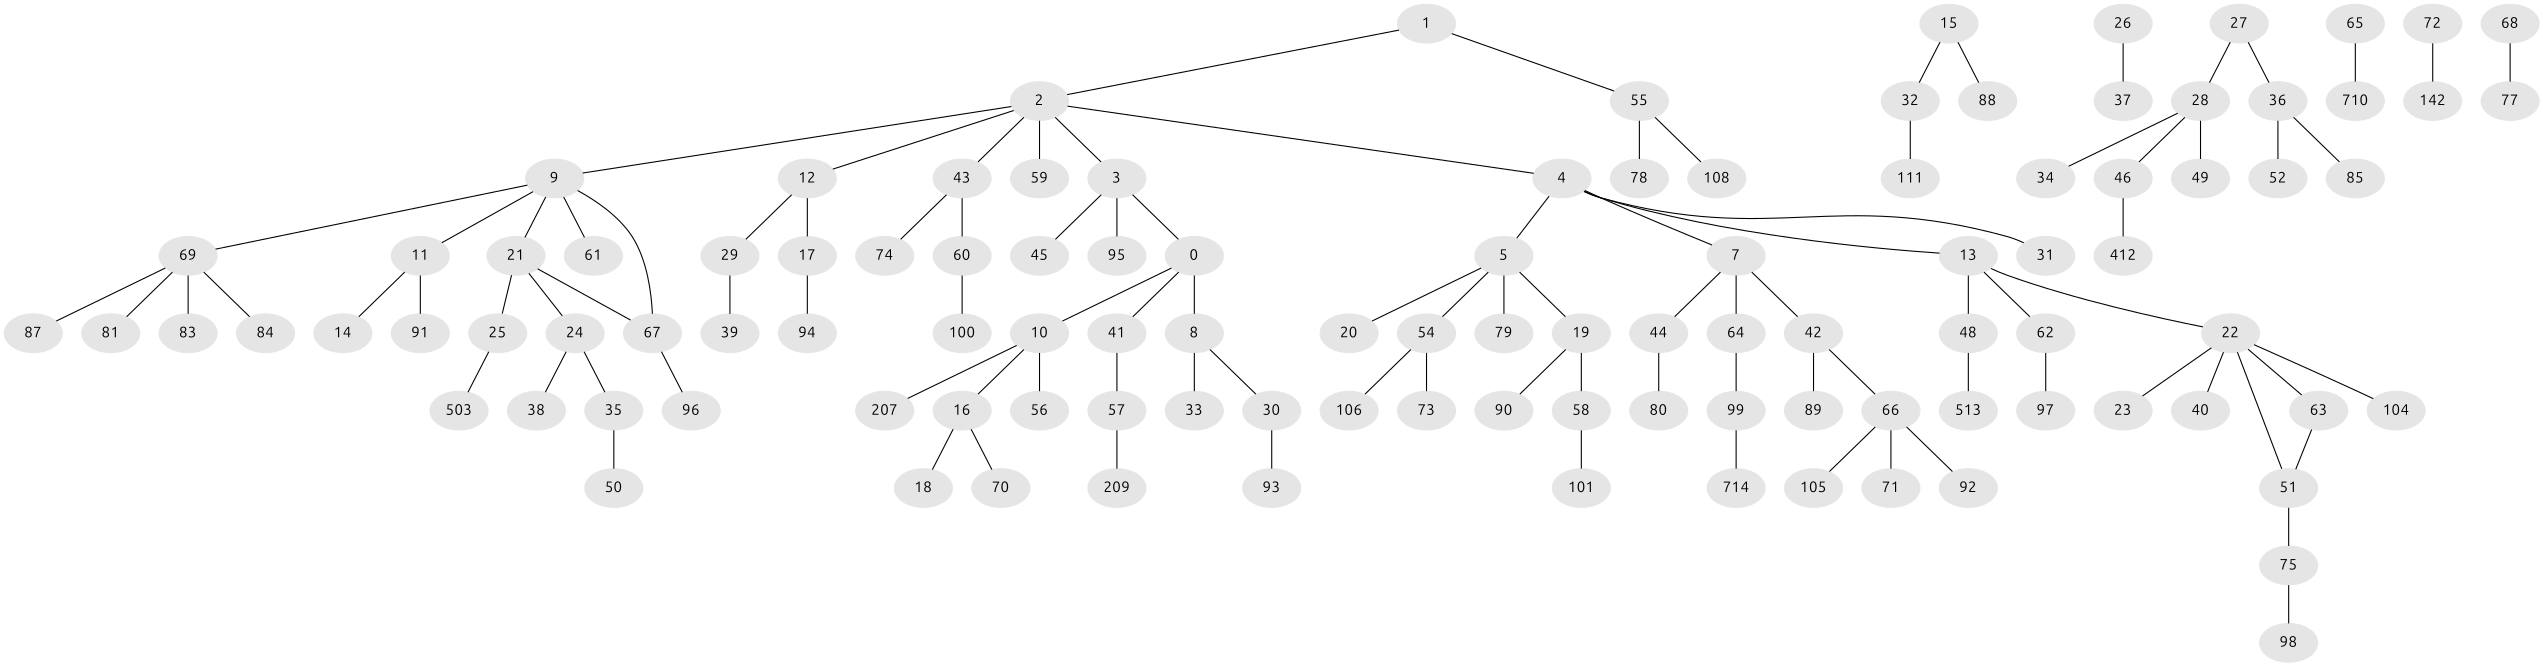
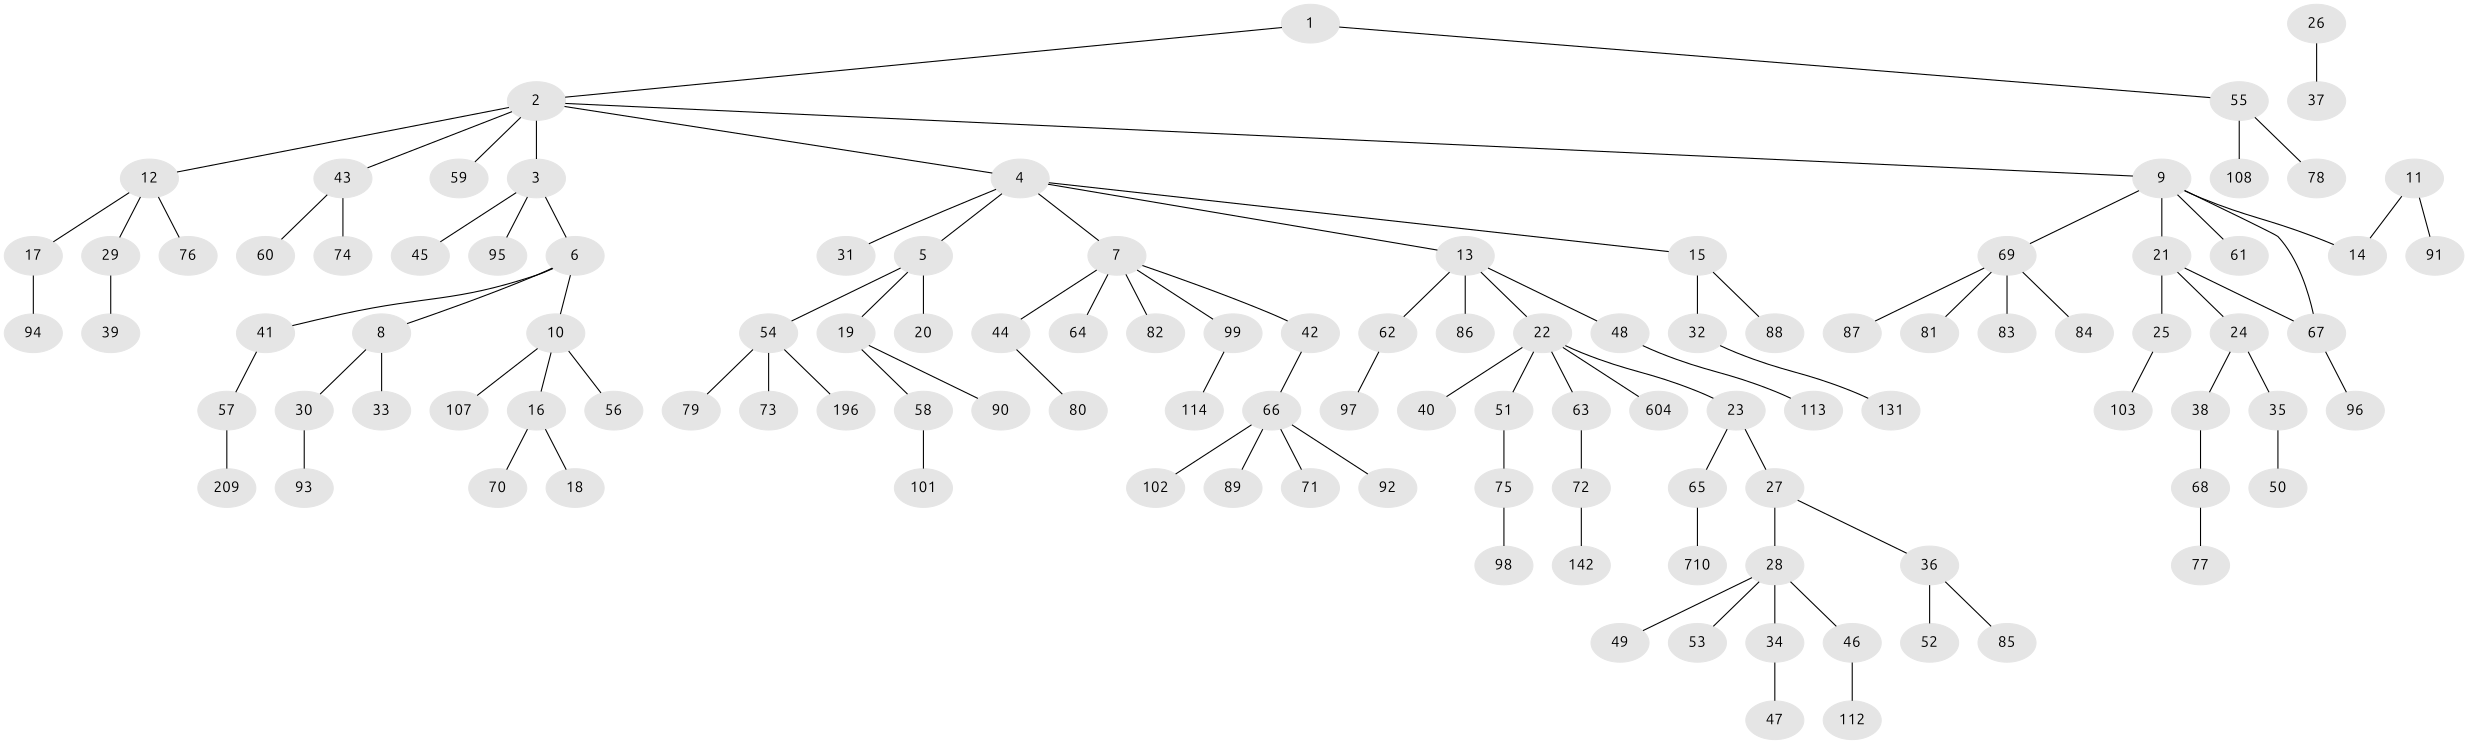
(1910, 178) -> (1891, 411)
(487, 217) -> (2259, 218)
none -> (1359, 217)
none -> (188, 256)
(1194, 256) -> (575, 256)
(2123, 256) -> (1852, 720)
(1504, 295) -> (730, 372)
(962, 333) -> none
none -> (1156, 333)
none -> (1465, 333)
(1736, 372) -> (1175, 295)
(1814, 372) -> (1252, 449)
(459, 411) -> (2123, 411)
(885, 411) -> (459, 411)
(1349, 411) -> (846, 411)
(1968, 411) -> (1814, 411)
(2396, 411) -> (1659, 411)
none -> (1717, 449)
none -> (1756, 449)
none -> (2201, 449)
(2304, 449) -> (1581, 449)
(1736, 488) -> (1194, 411)
(1814, 488) -> (1156, 488)
none -> (1697, 643)
none -> (1775, 720)
